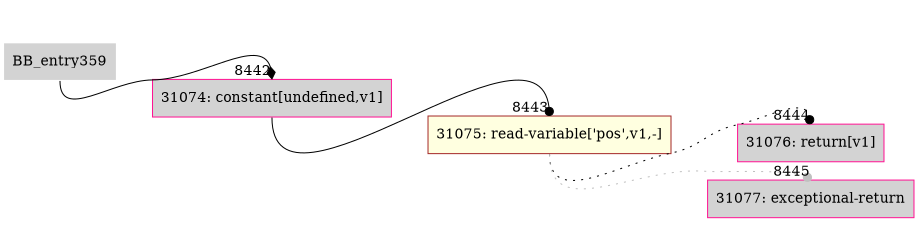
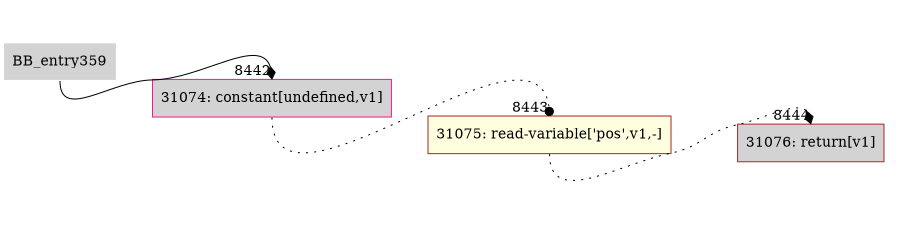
(407, 118) -> (407, 118)
(811, 143) -> (811, 143)
(673, 153) -> (673, 153)
(811, 199) -> none
